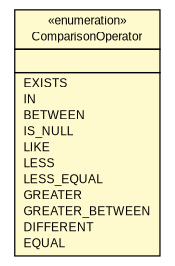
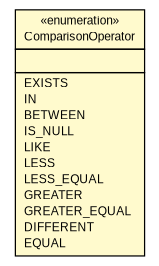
(87, 212) -> (78, 212)
